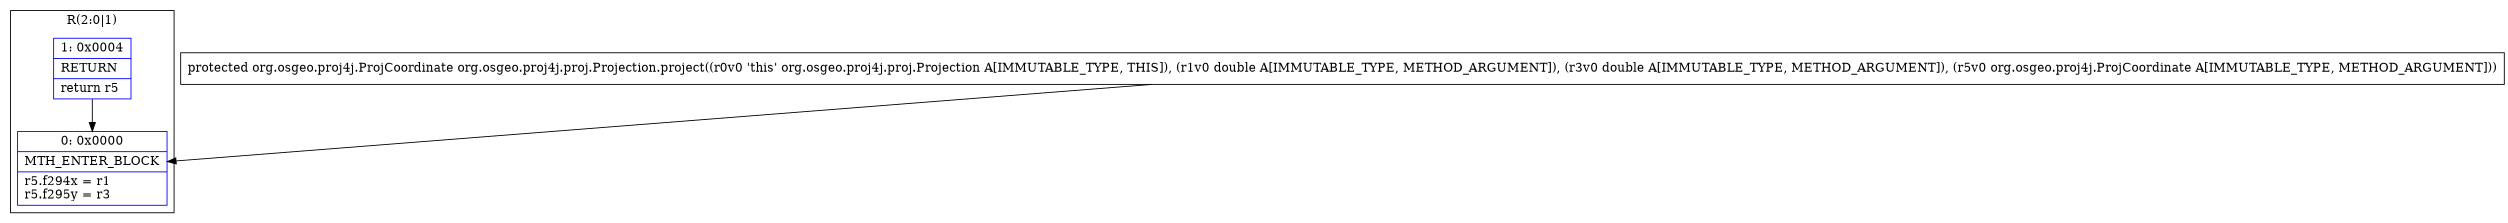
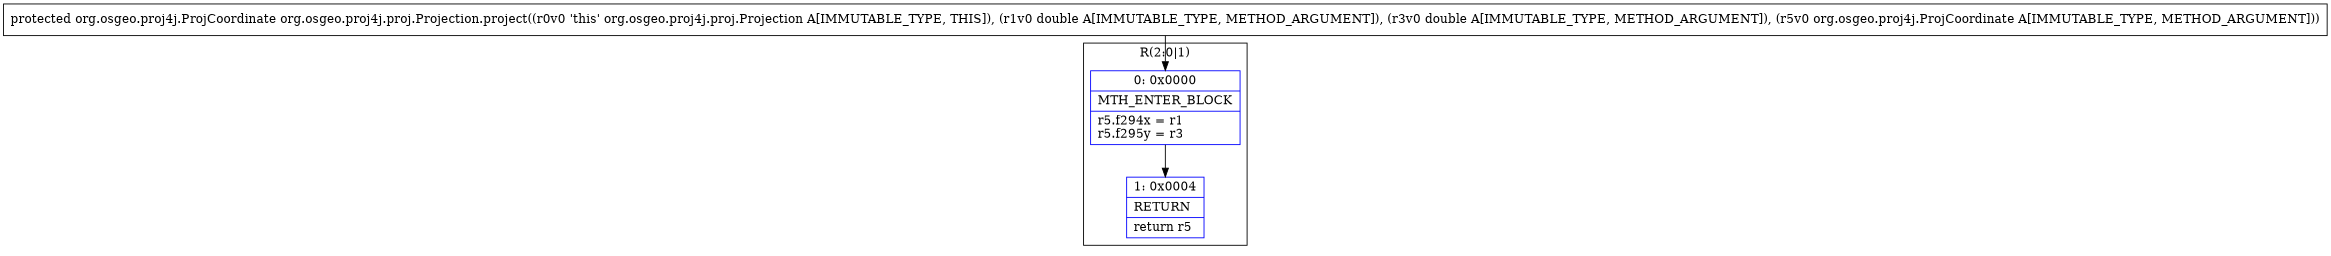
(92, 111) -> (1165, 156)
